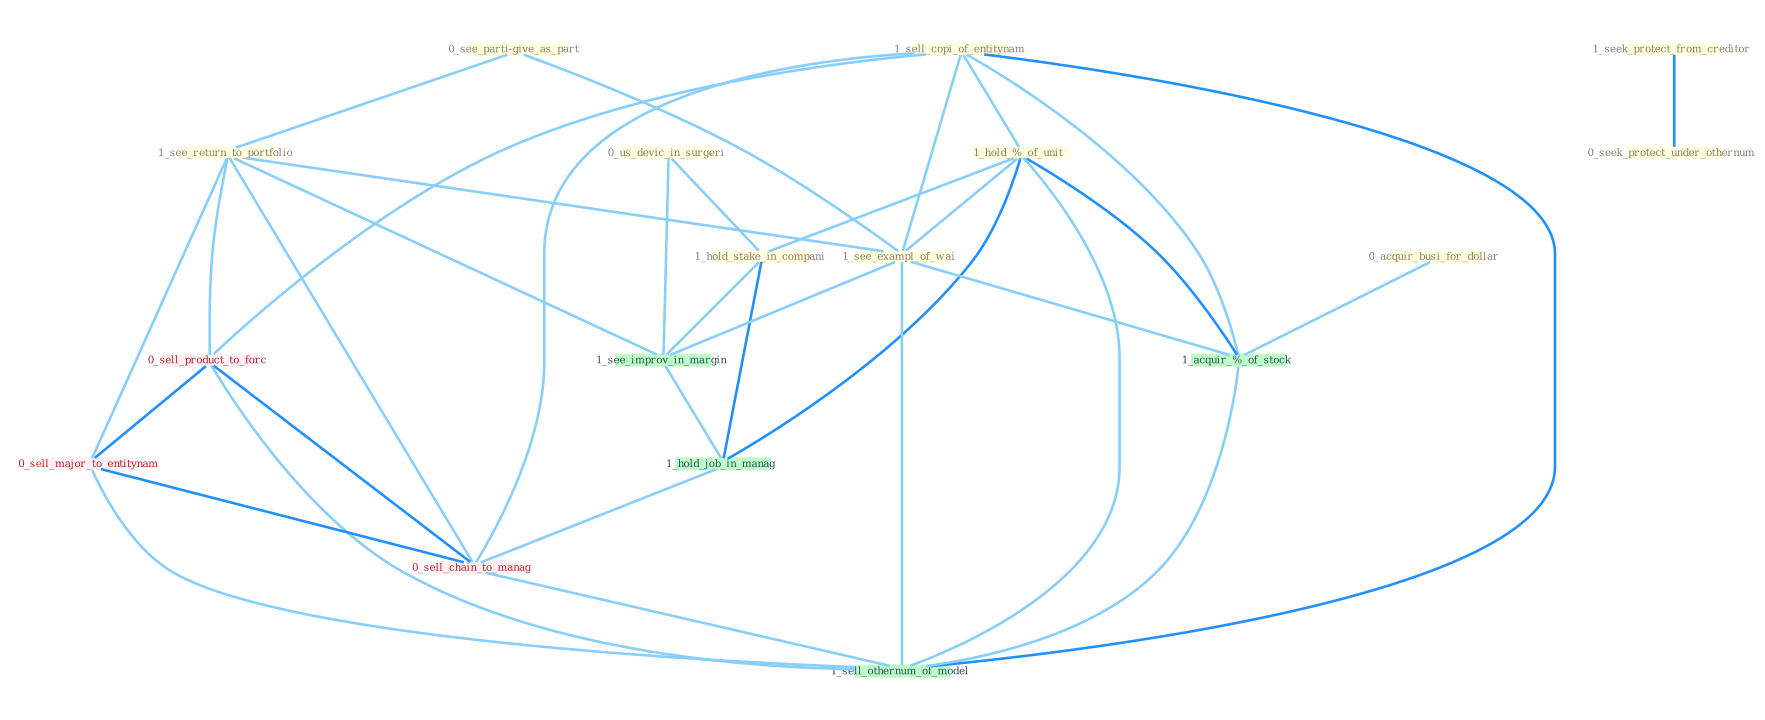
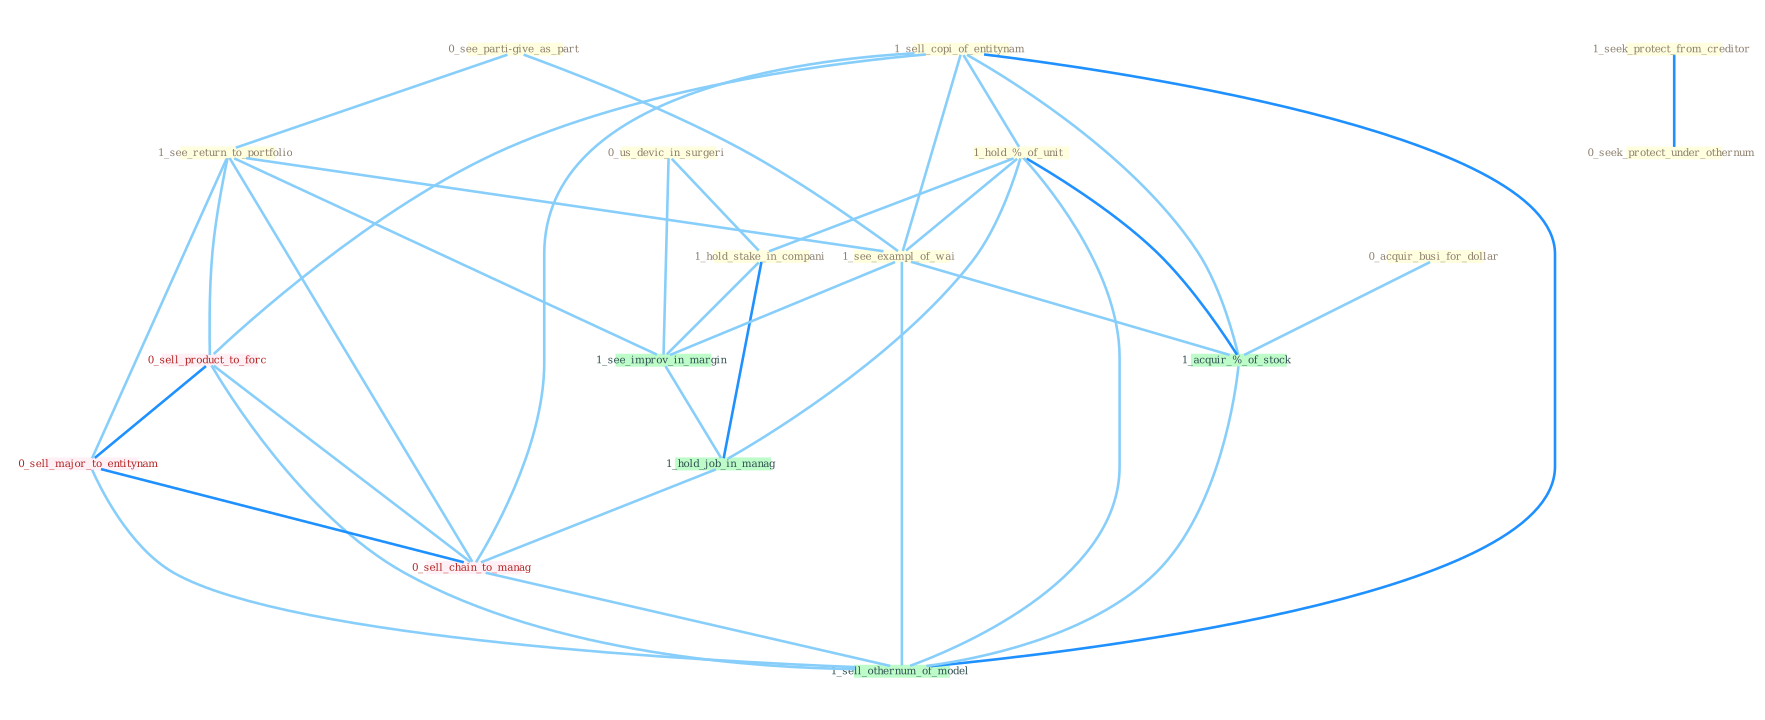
(918, 319) -> (918, 319)
(342, 464) -> (342, 464)
